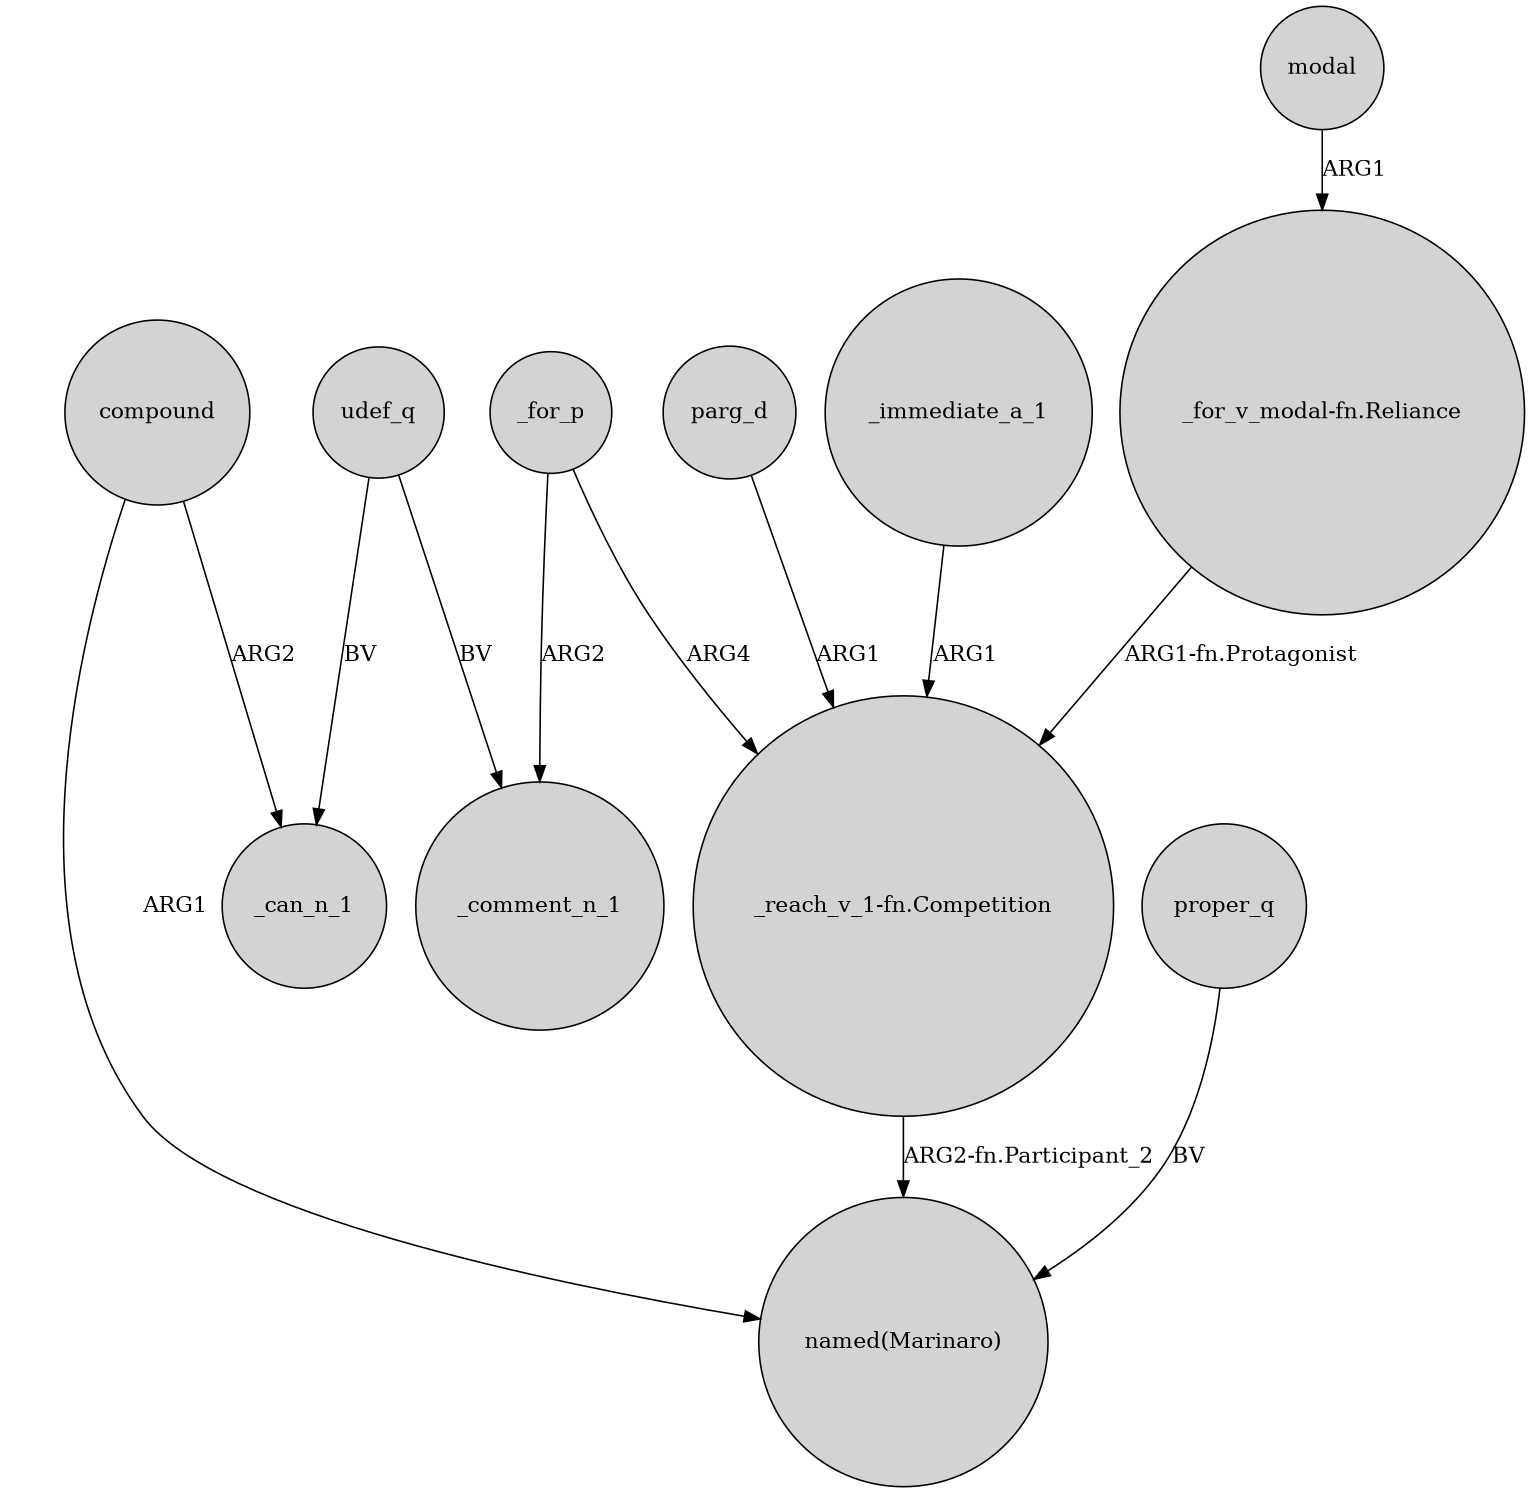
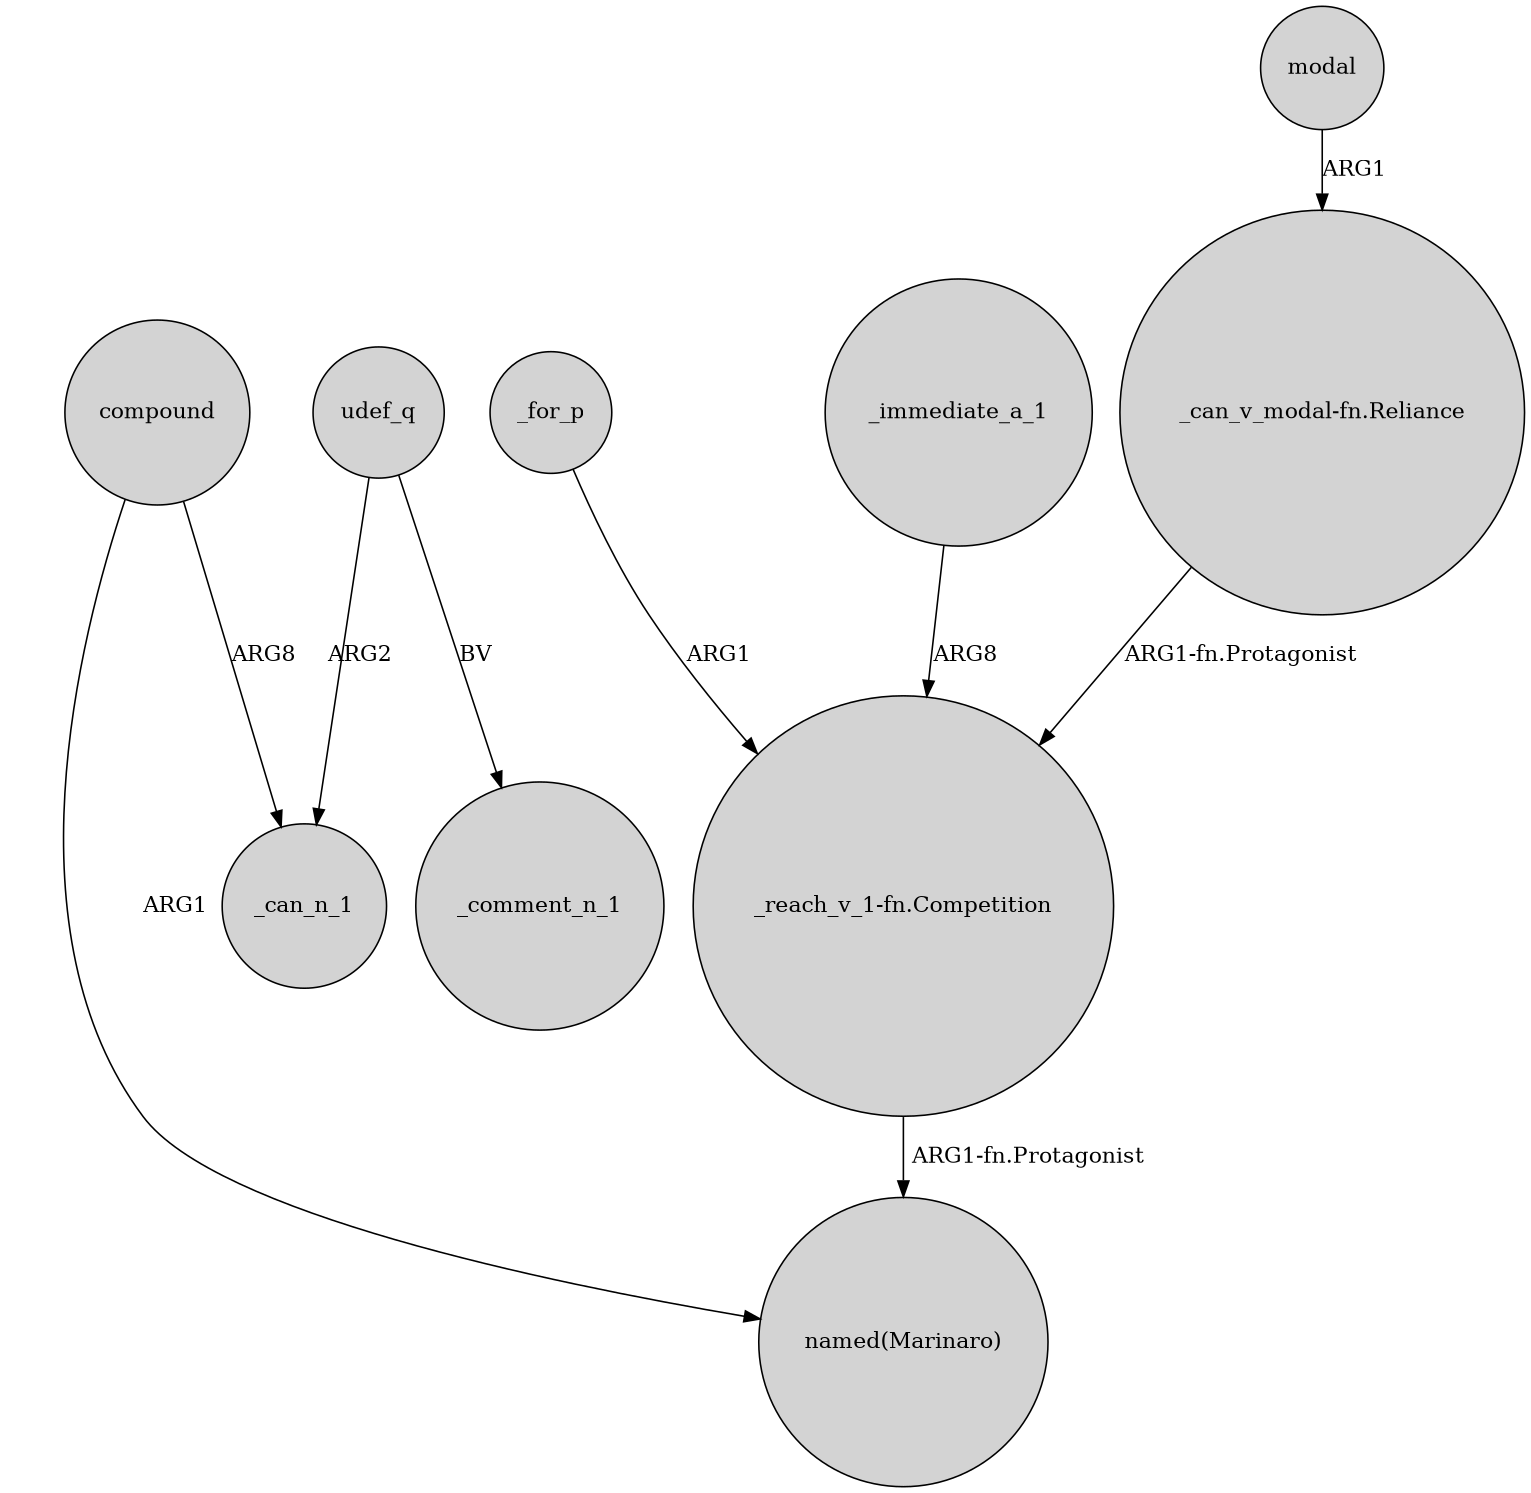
(730, 413) -> none
(1322, 413) -> (1322, 413)
(542, 619) -> none
(264, 655) -> (264, 655)
(360, 655) -> (360, 655)
(719, 655) -> (719, 655)
(966, 655) -> (966, 655)
(1224, 906) -> none
(1029, 1157) -> (1029, 1157)
